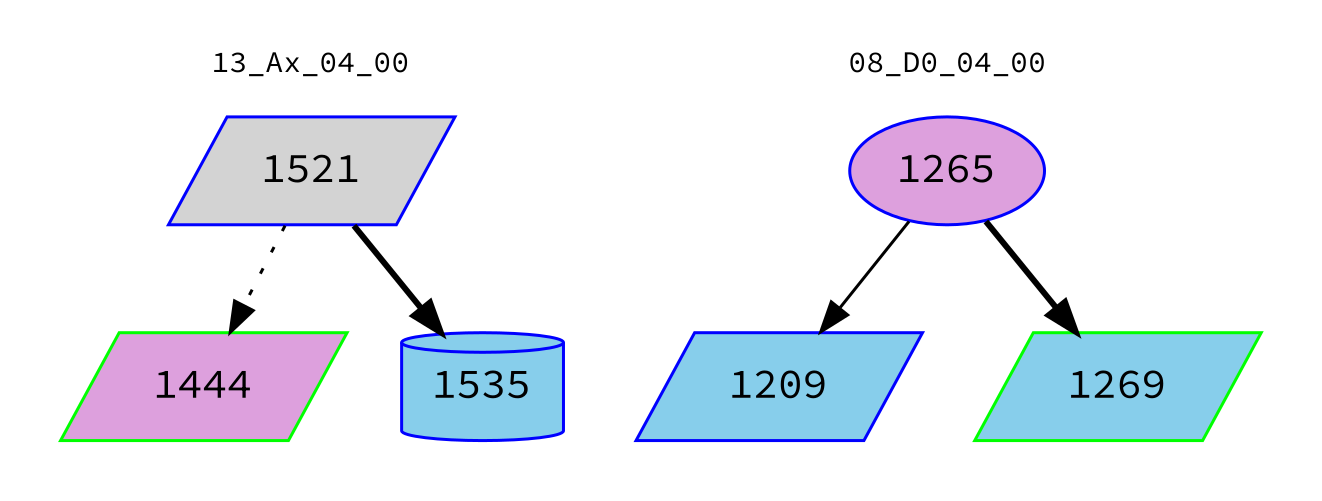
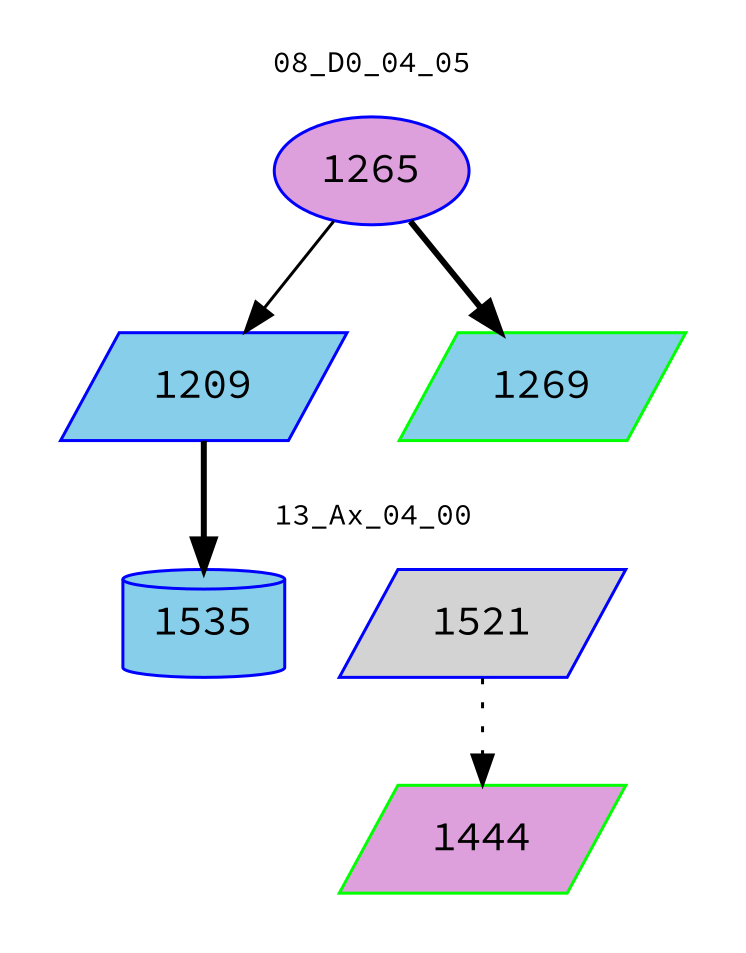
(949, 64) -> (373, 64)
(388, 267) -> (204, 507)
